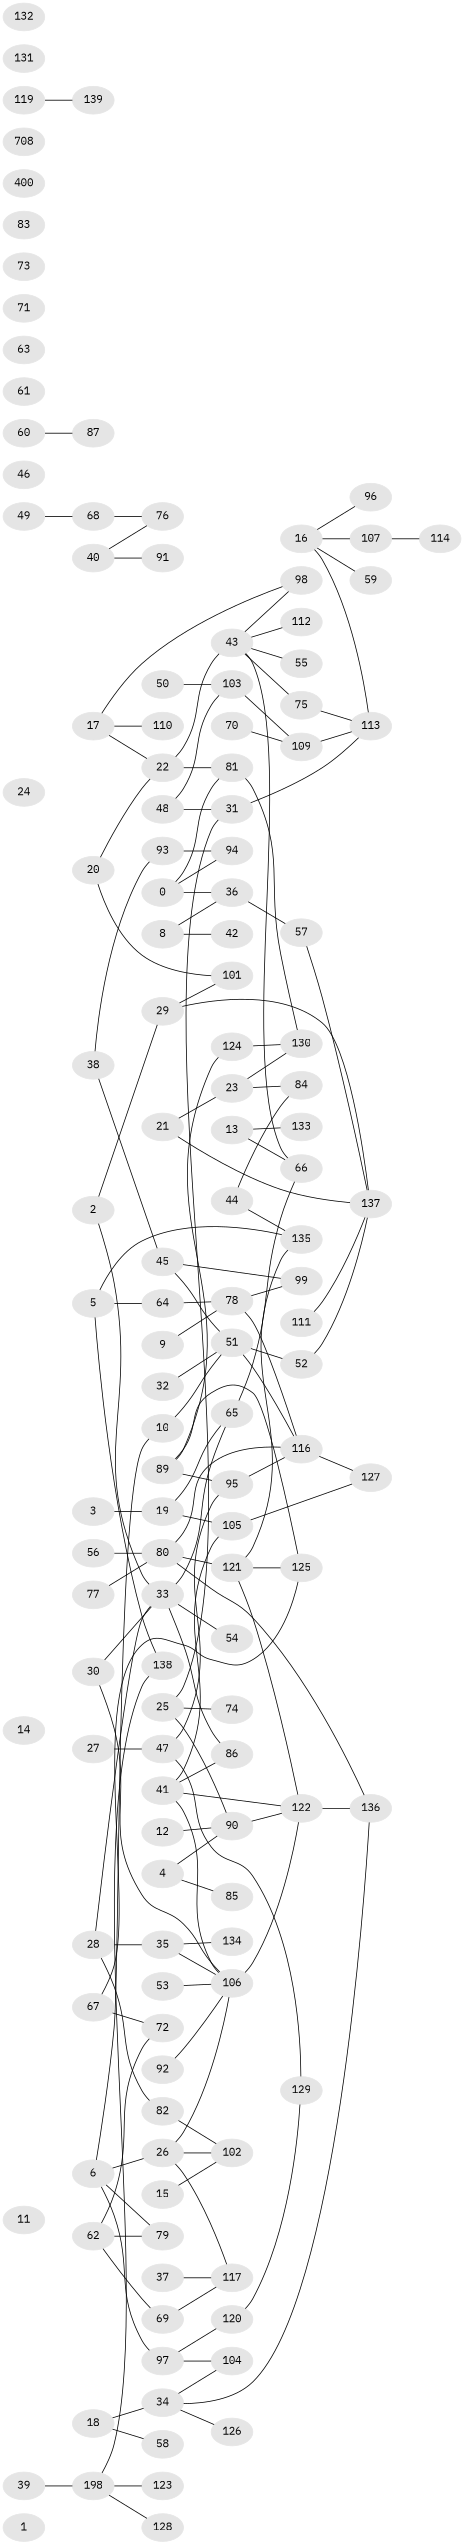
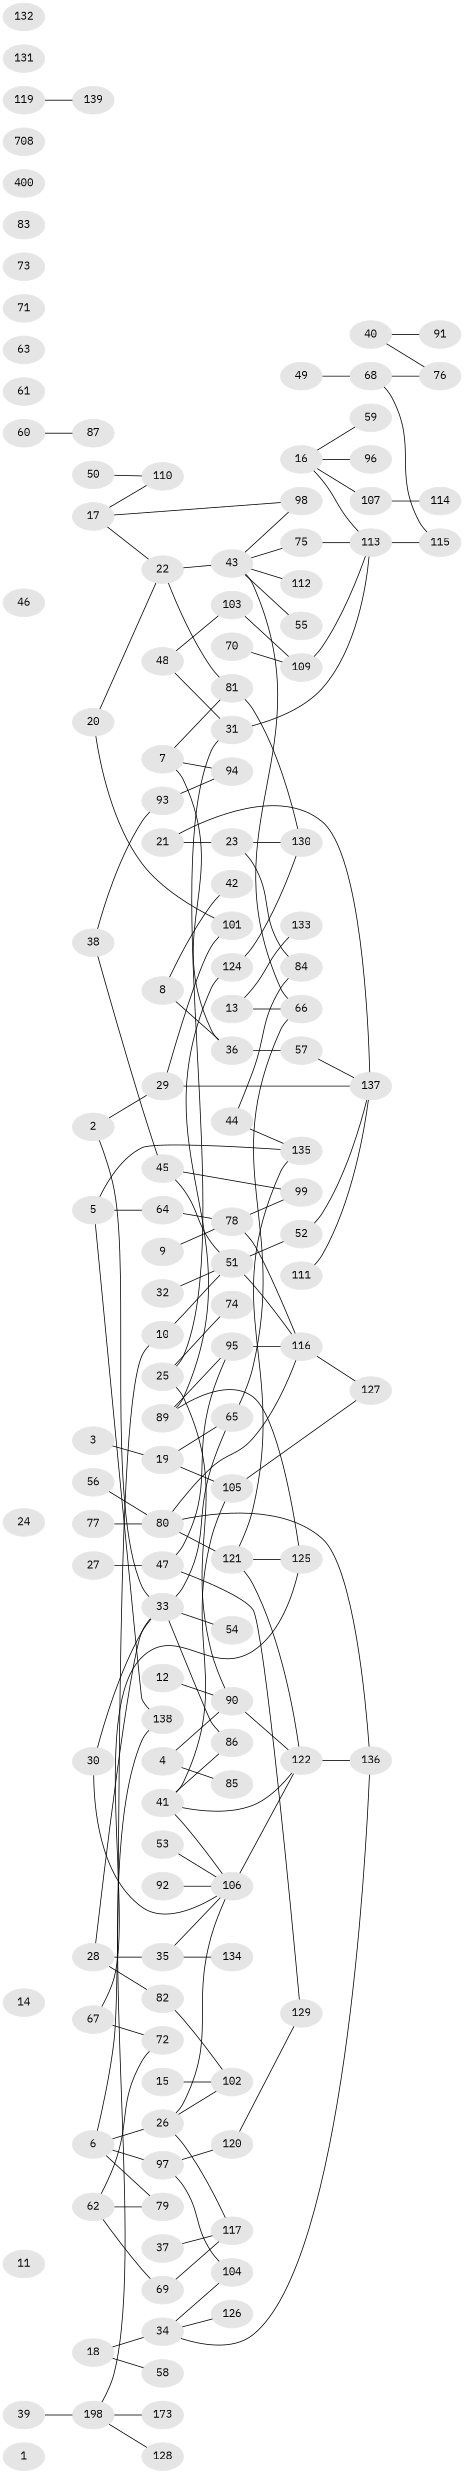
none -> (440, 543)
(197, 684) -> (128, 476)
(163, 893) -> (163, 759)
(163, 2486) -> (163, 2415)
